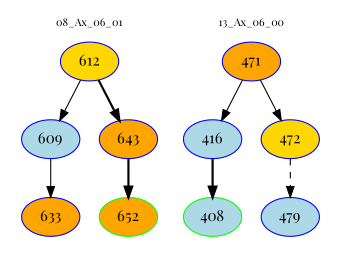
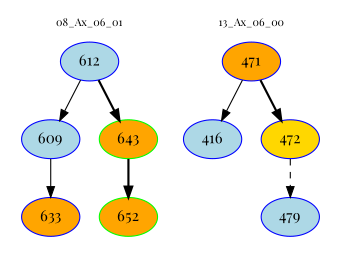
(90, 62) -> (90, 62)
(268, 96) -> (268, 96)
(128, 139) -> (128, 139)
(213, 217) -> none
